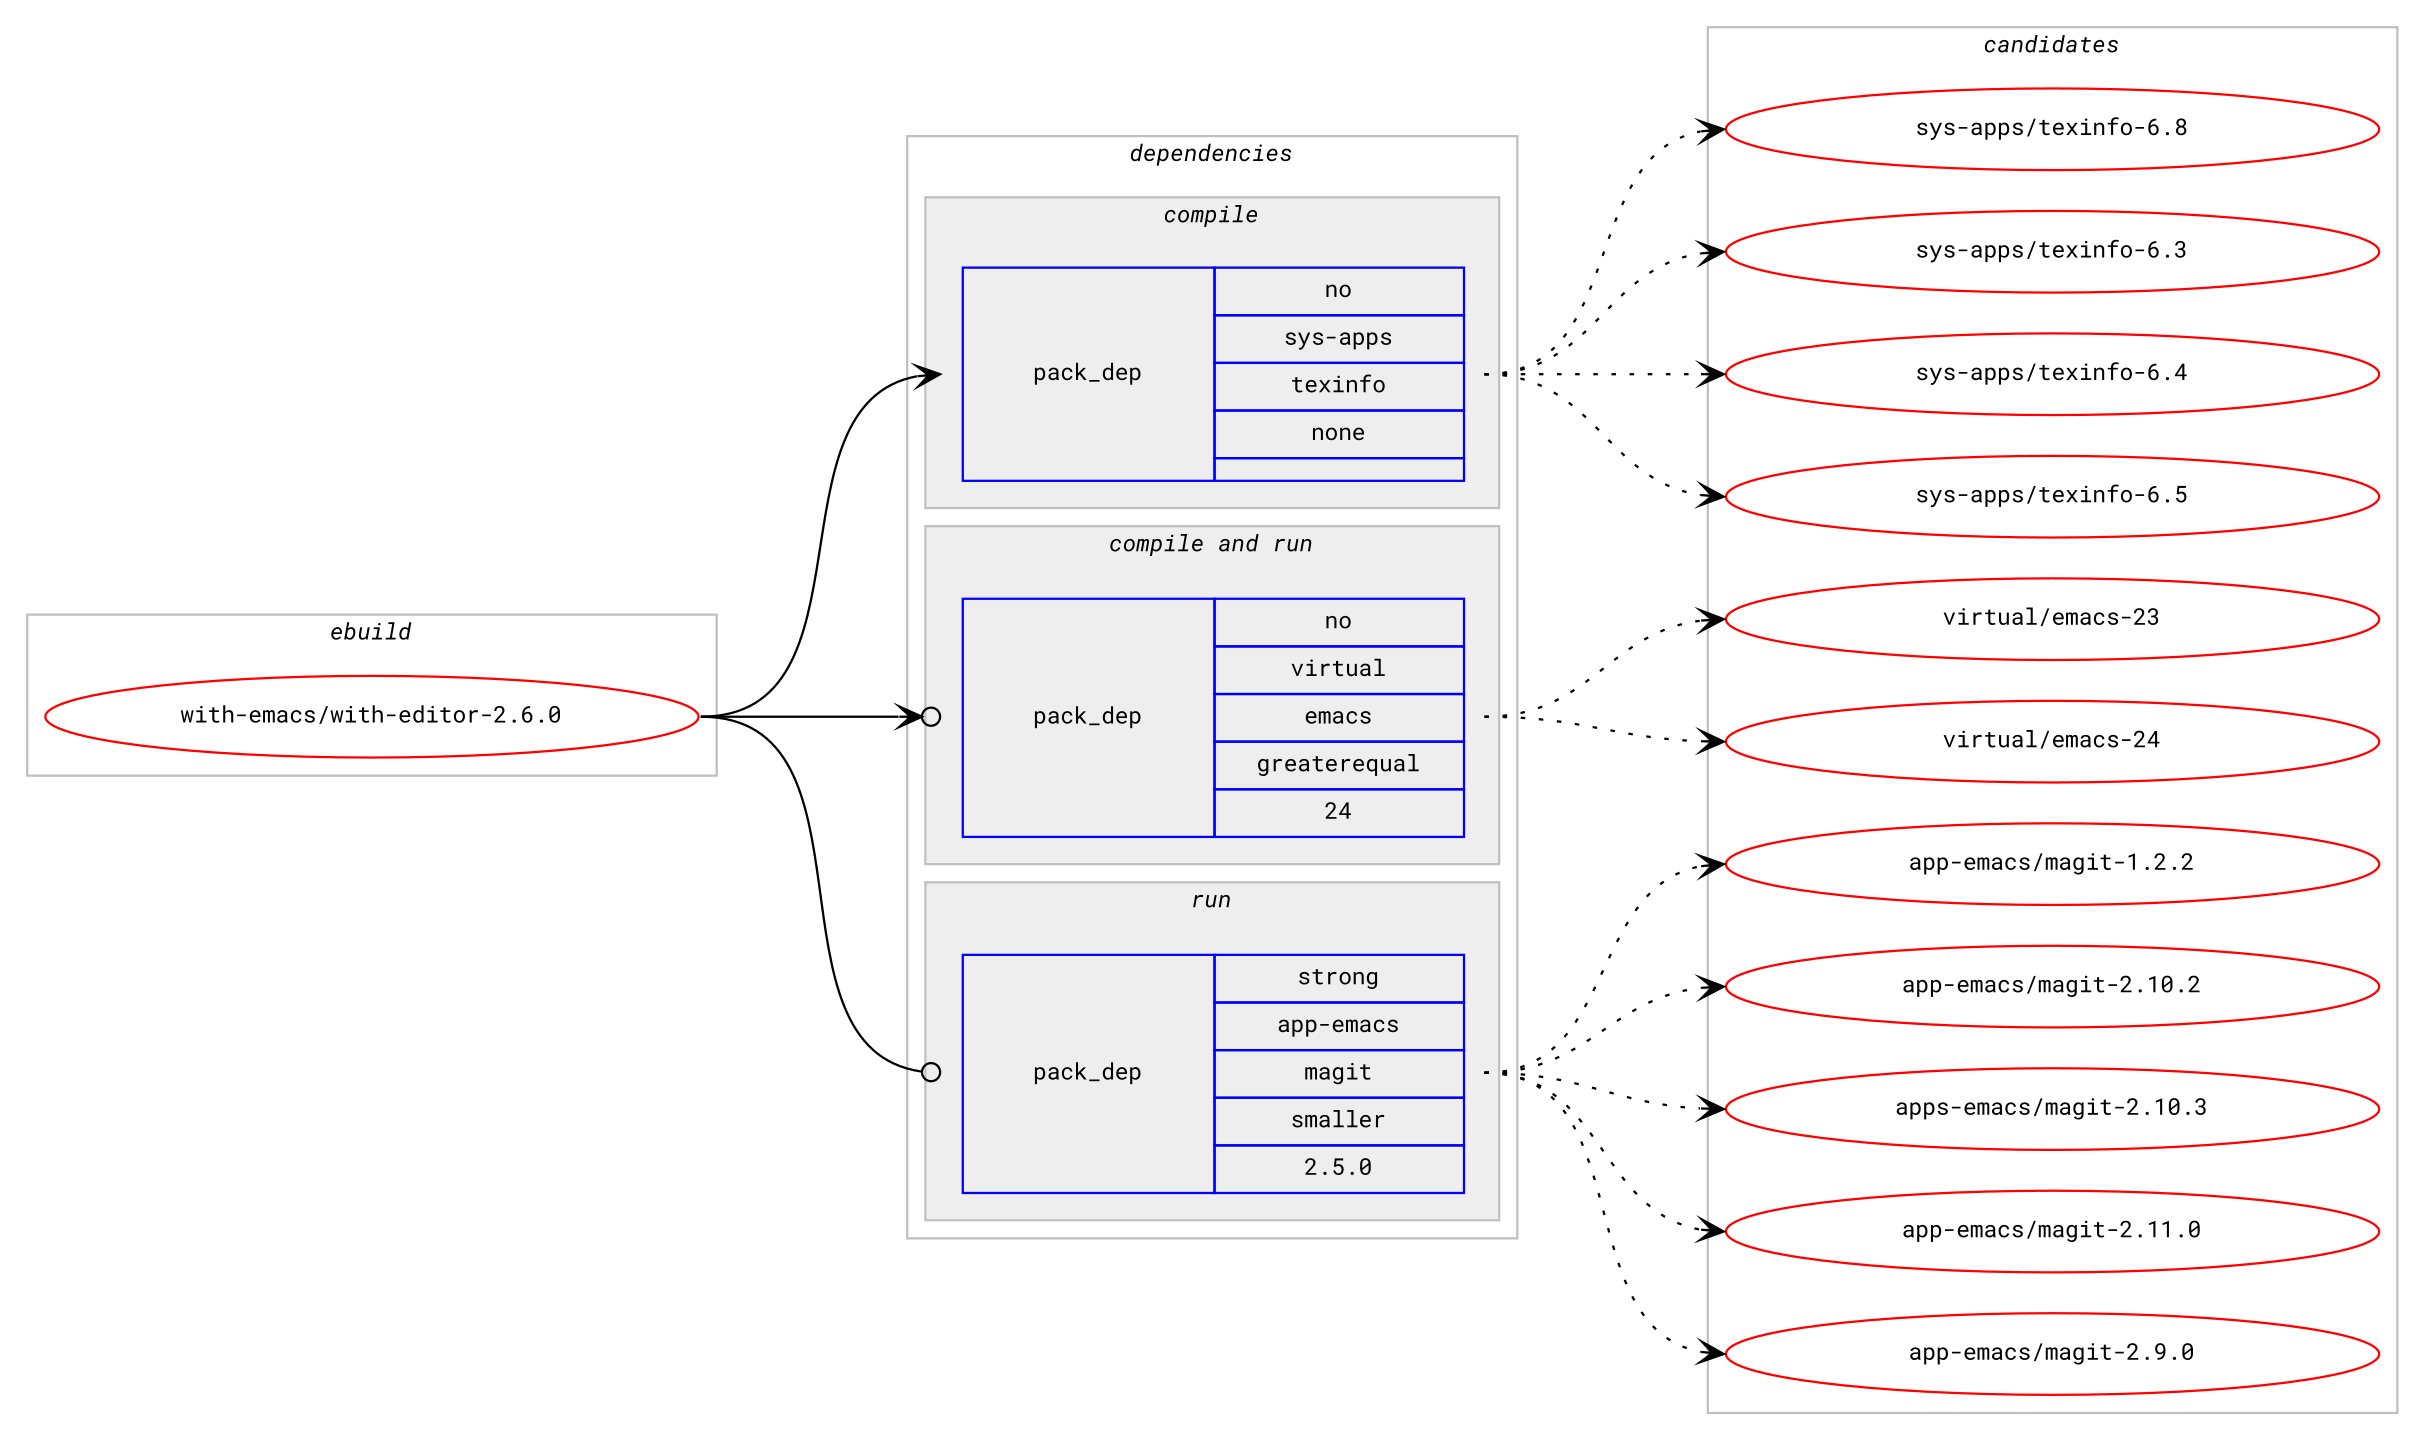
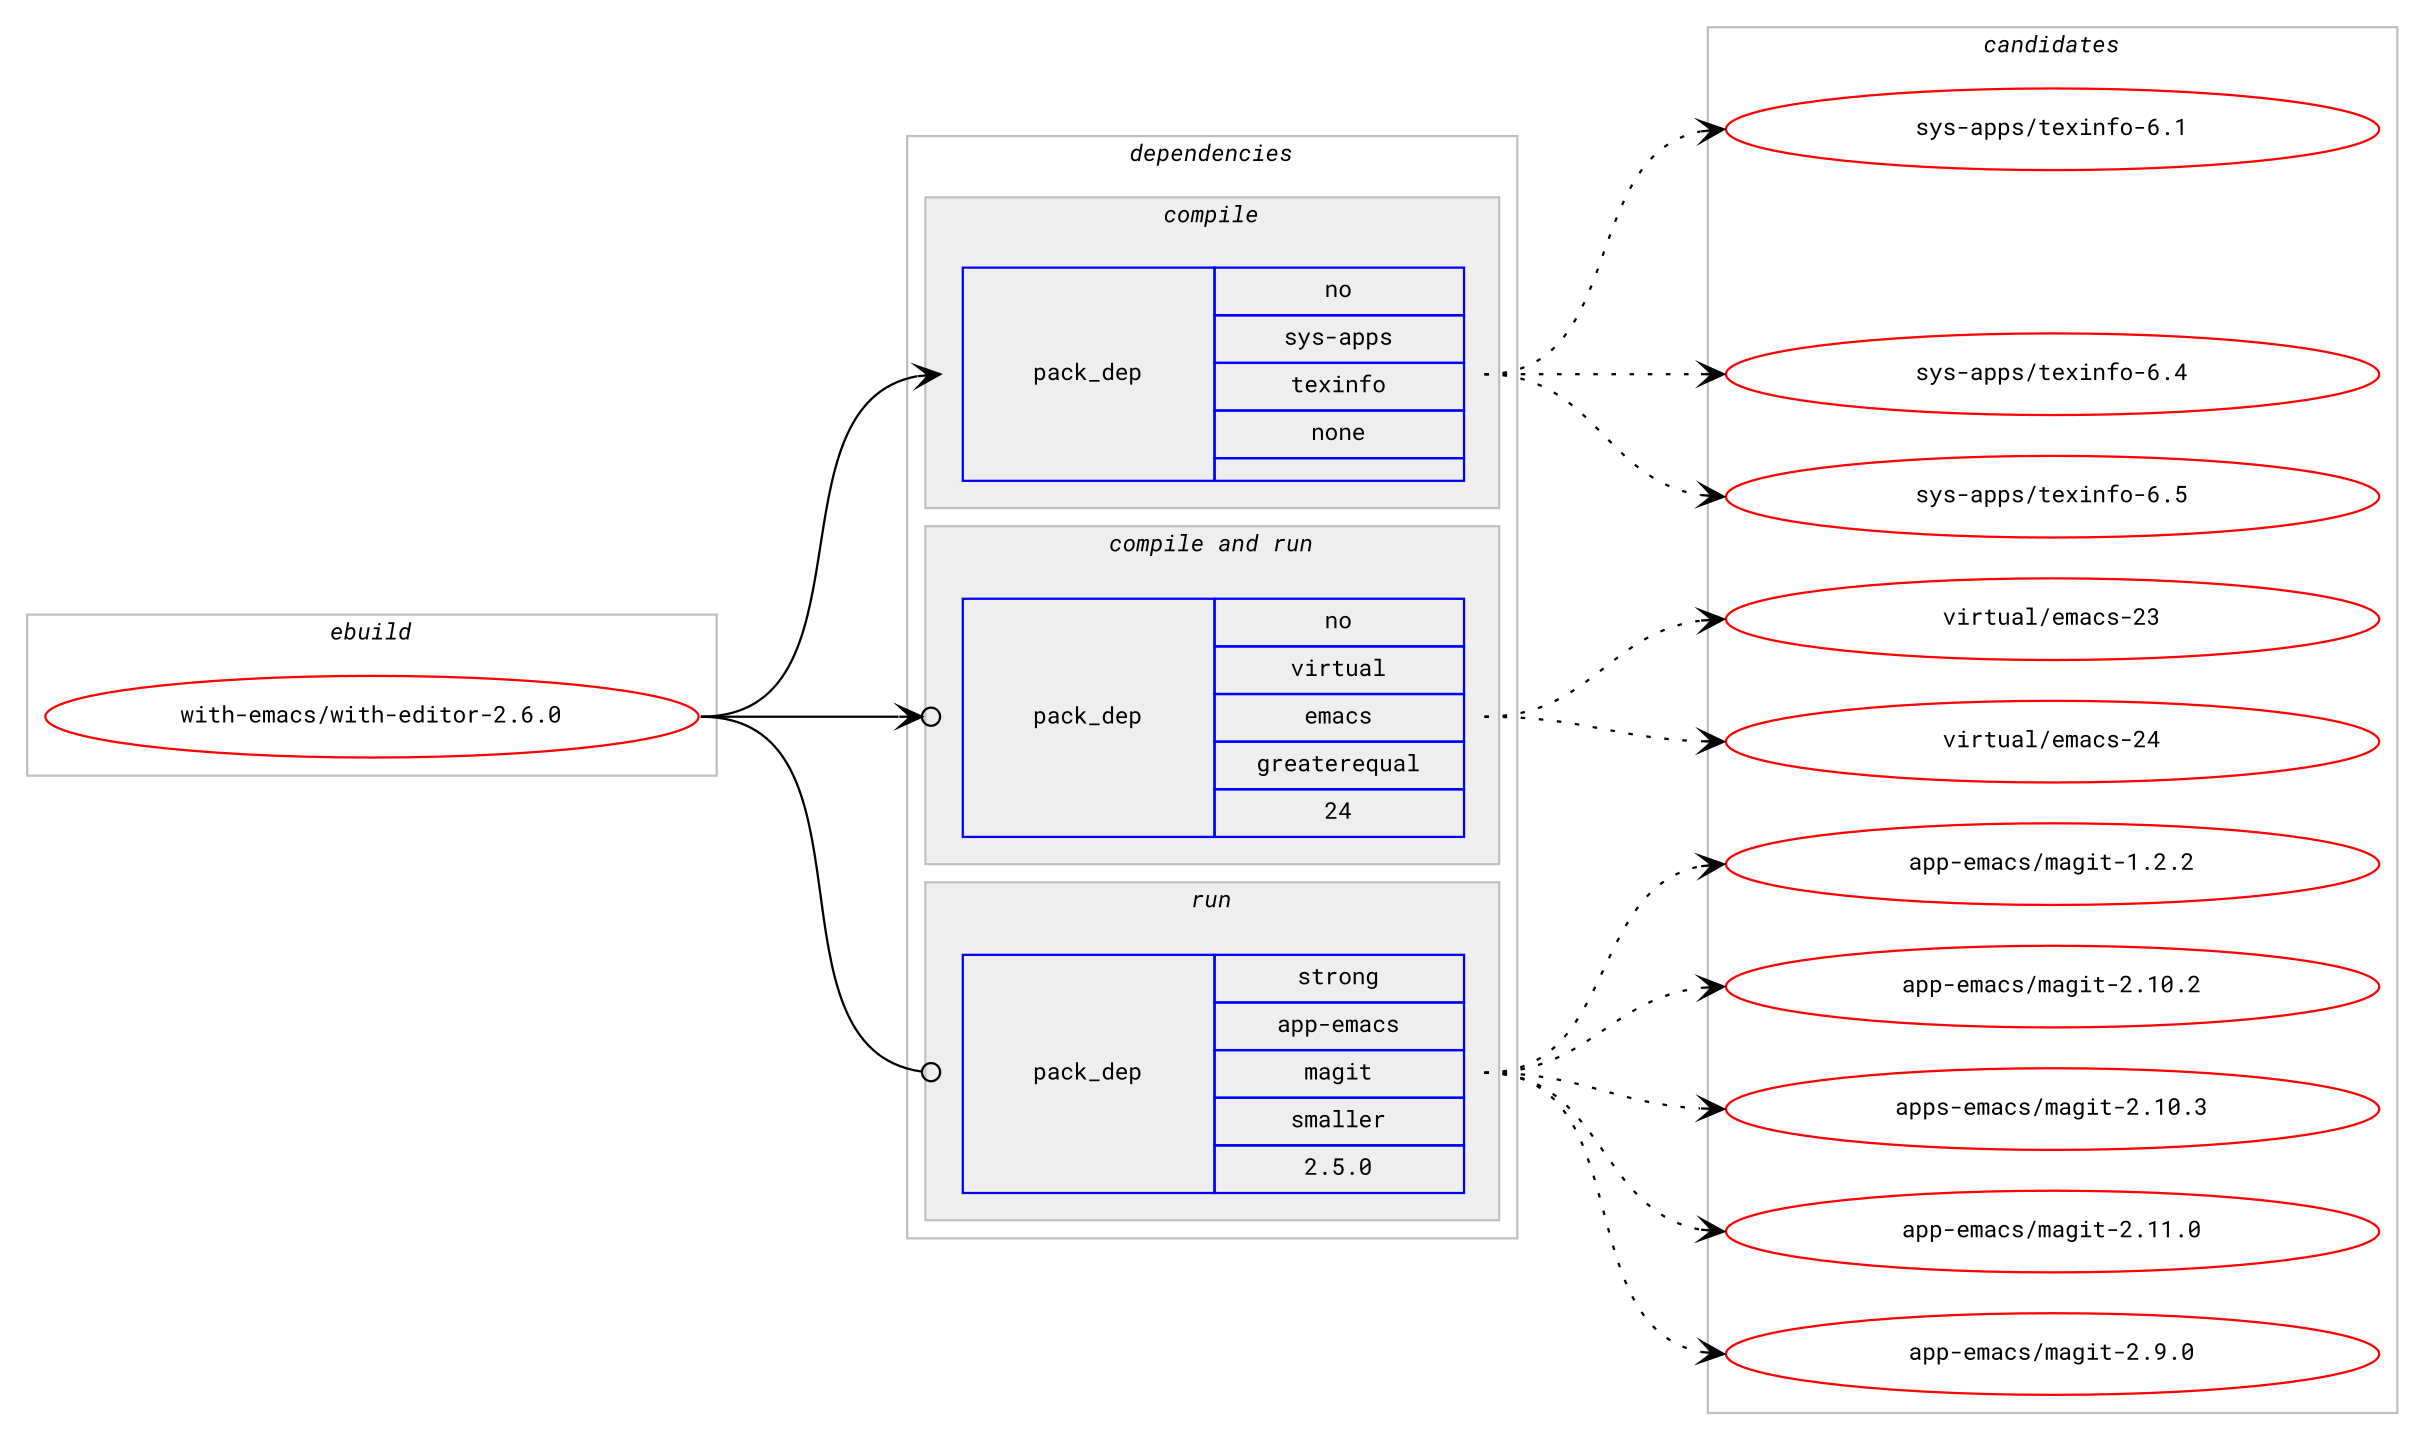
(2053, 129) -> (2053, 129)
(2053, 252) -> none
